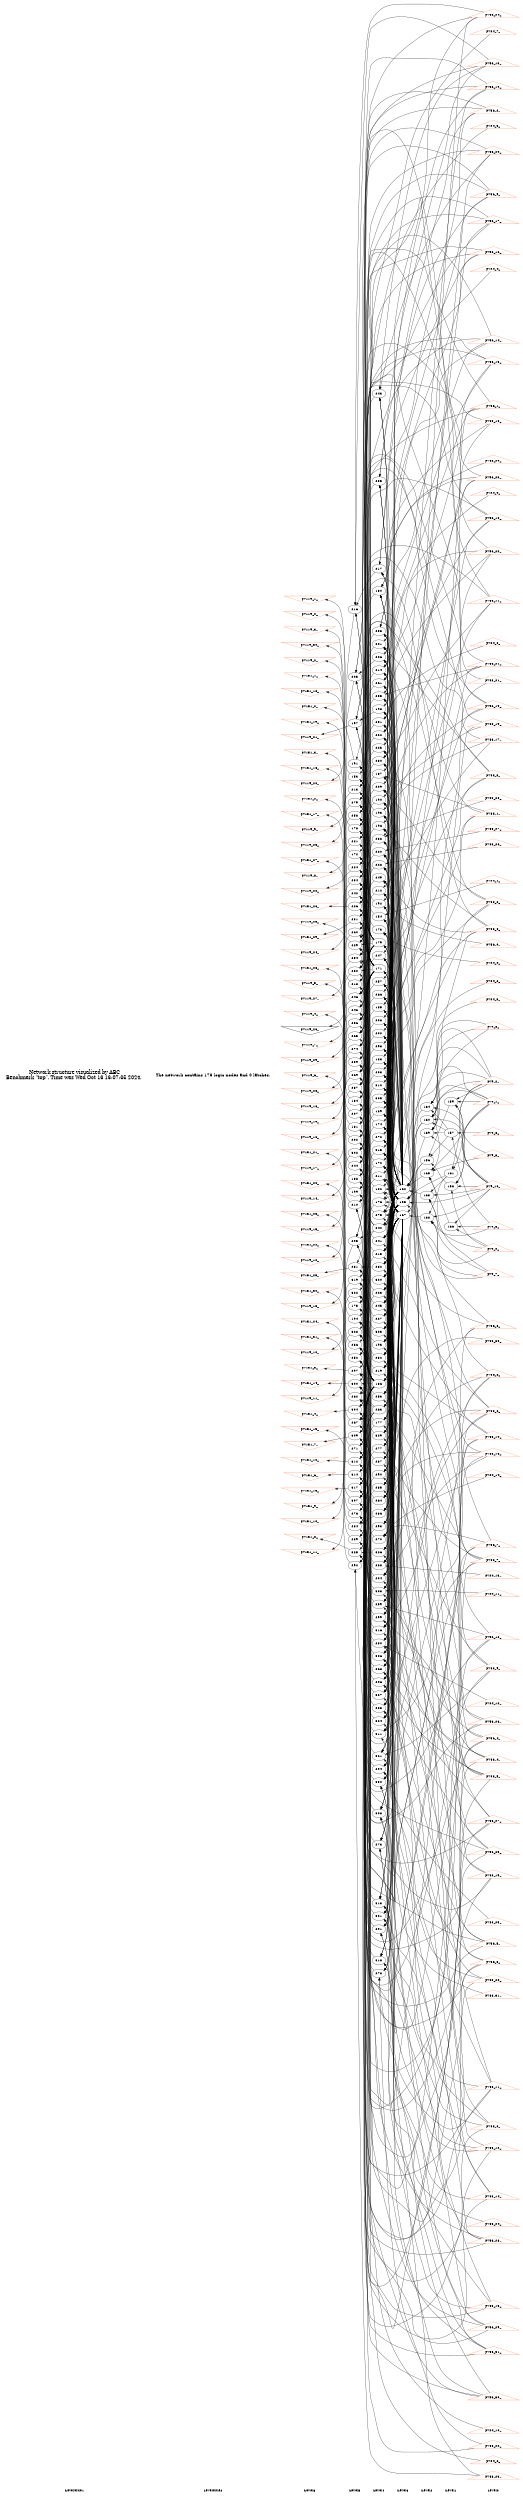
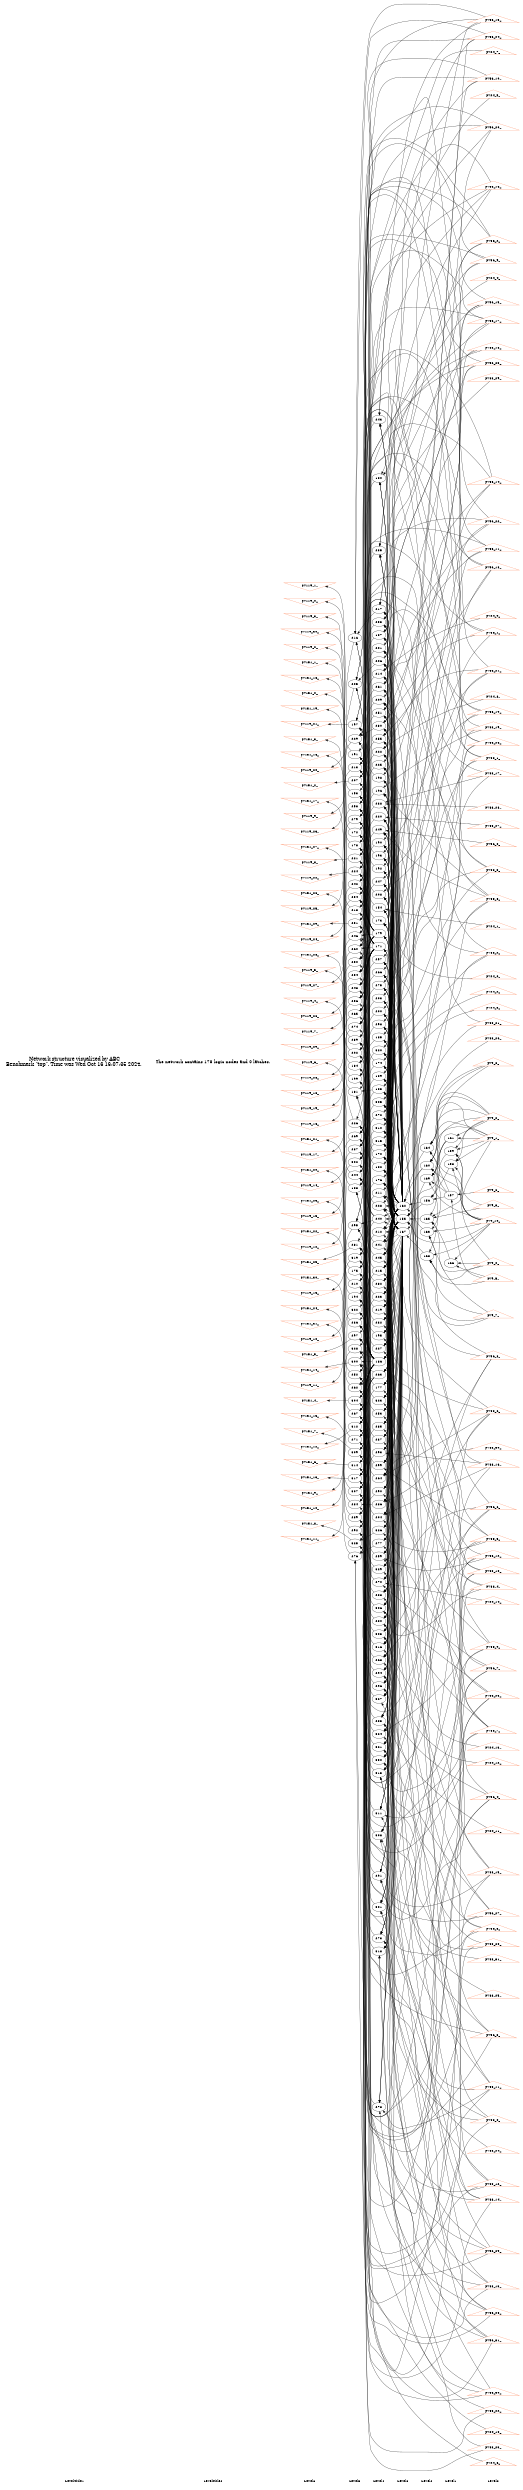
(310, 1029) -> (310, 1016)
(419, 1179) -> (416, 1219)
